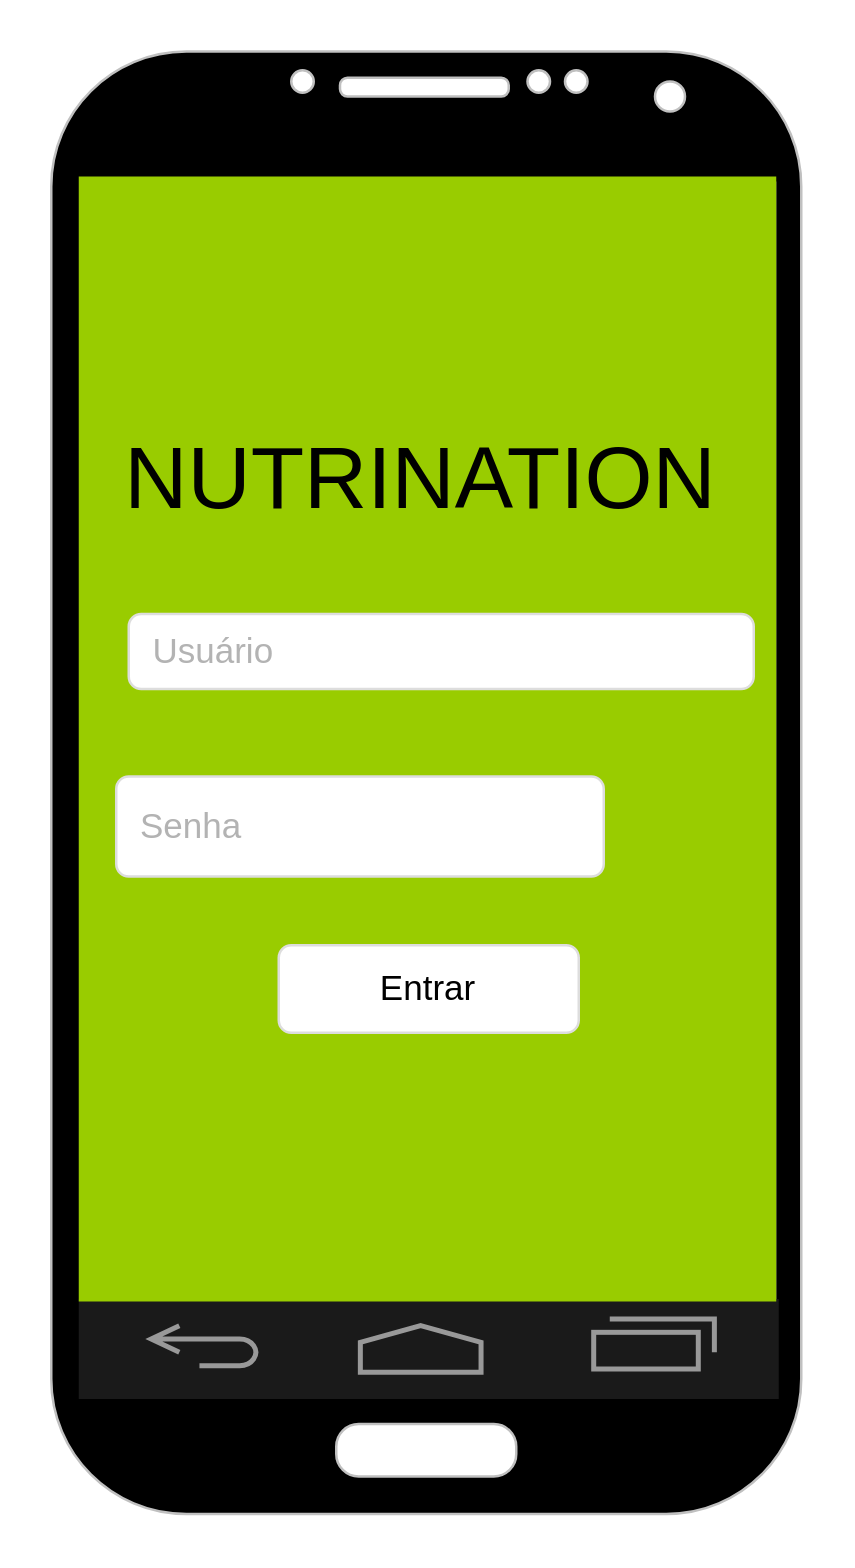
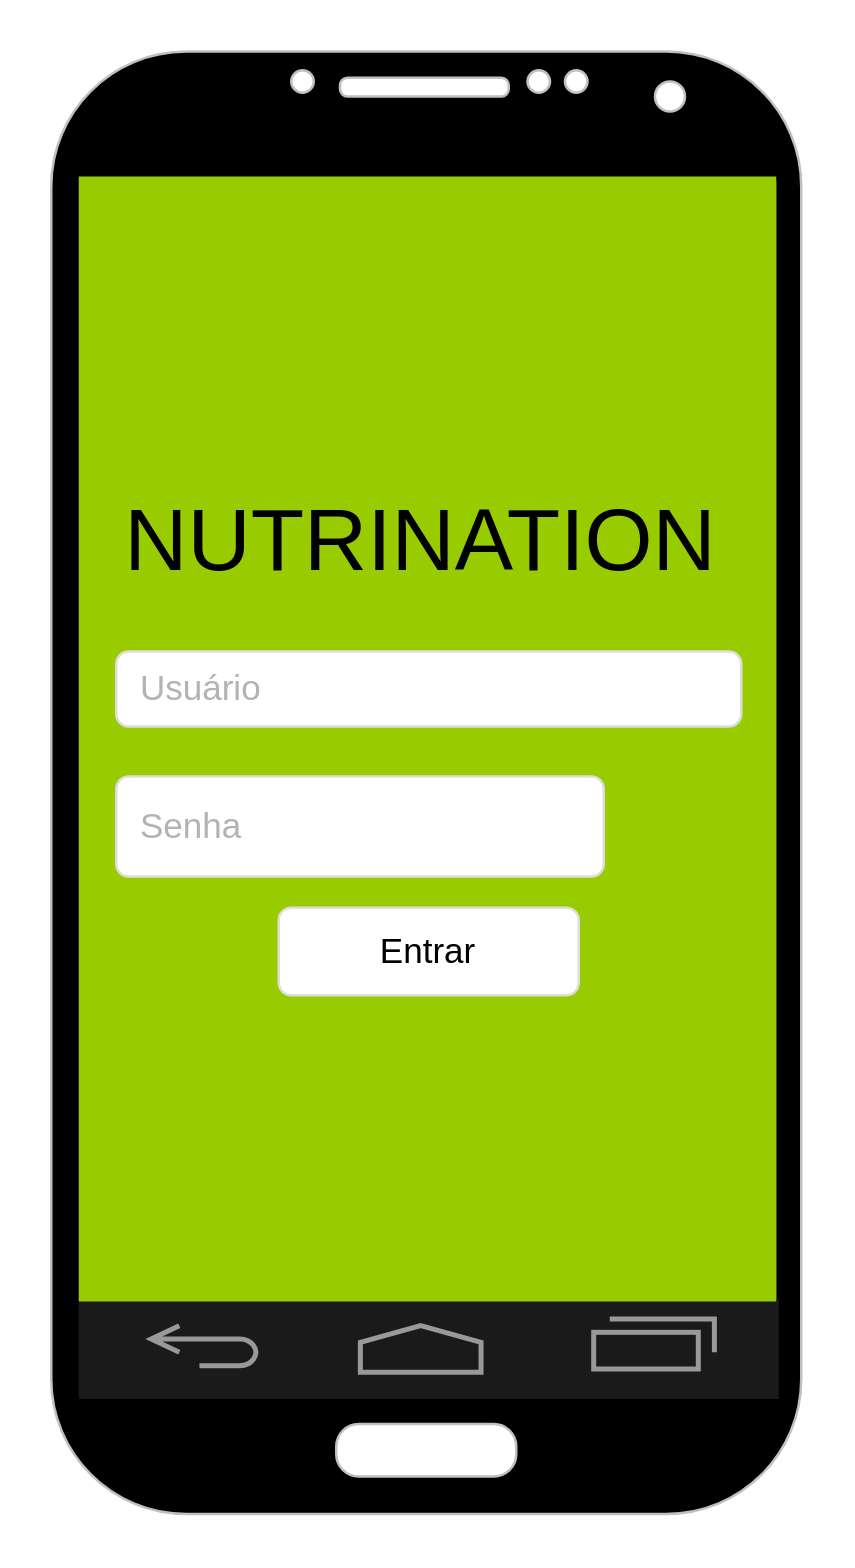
(421, 476) -> (421, 539)
(441, 651) -> (429, 689)
(429, 989) -> (429, 951)
